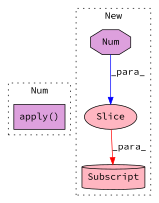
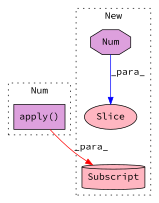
(112, 144) -> (67, 147)
